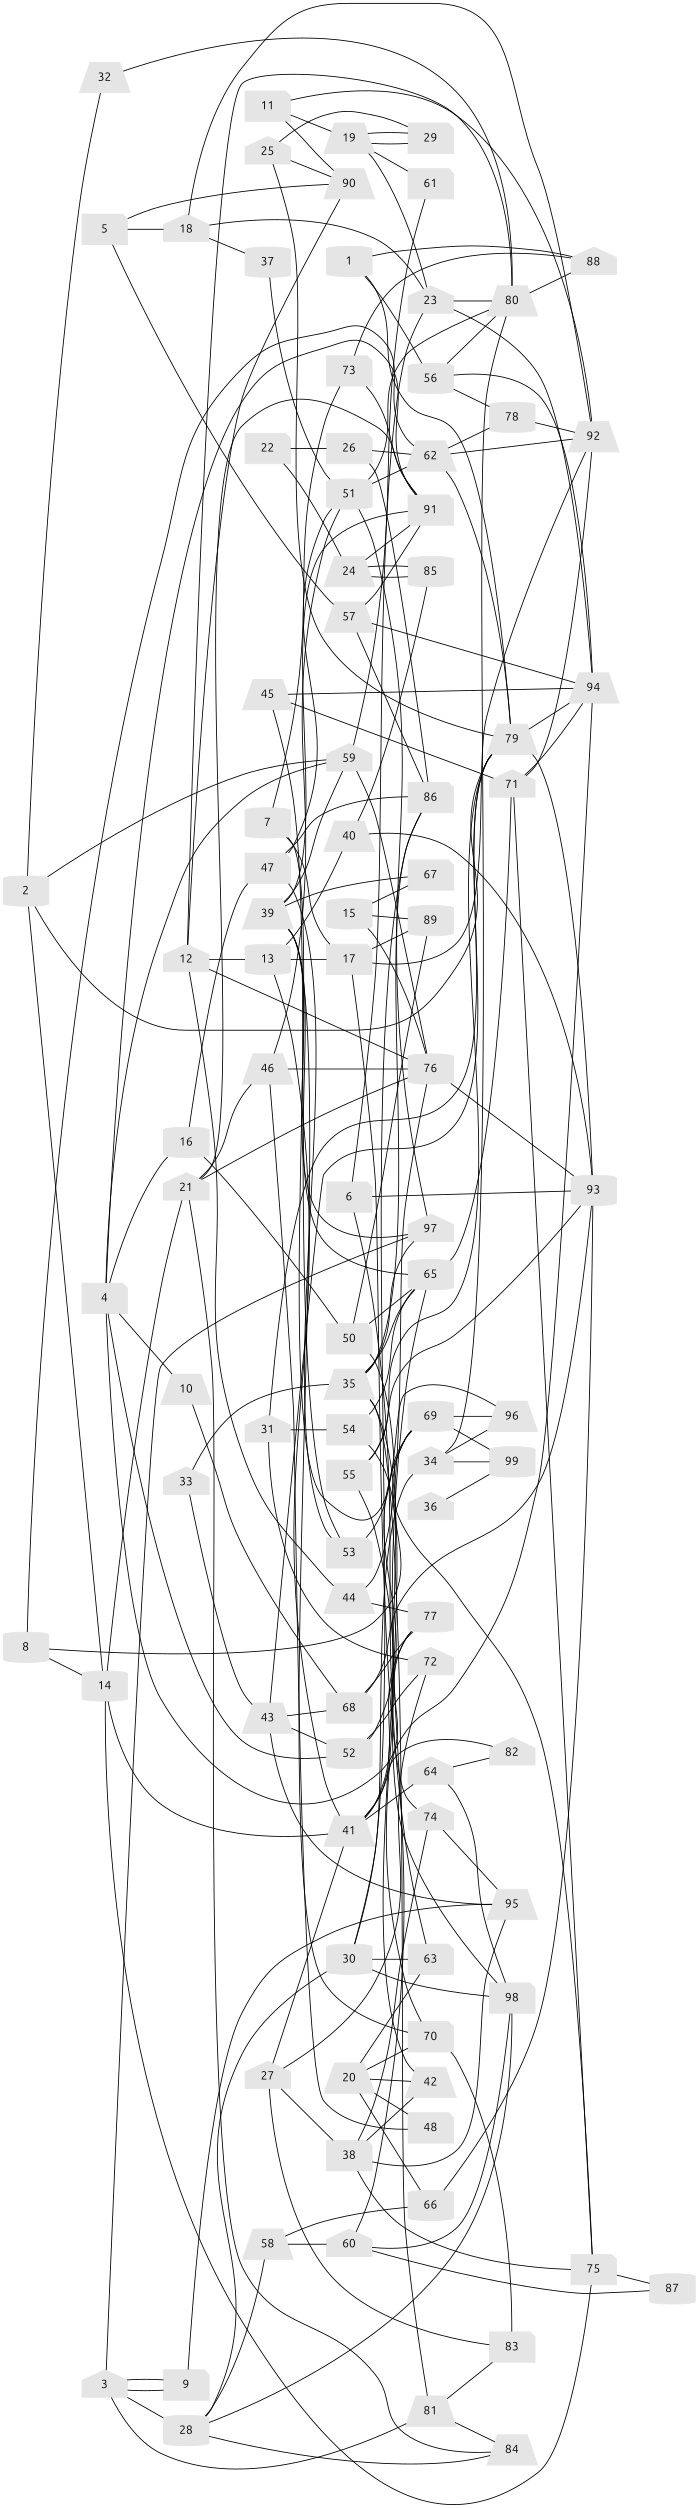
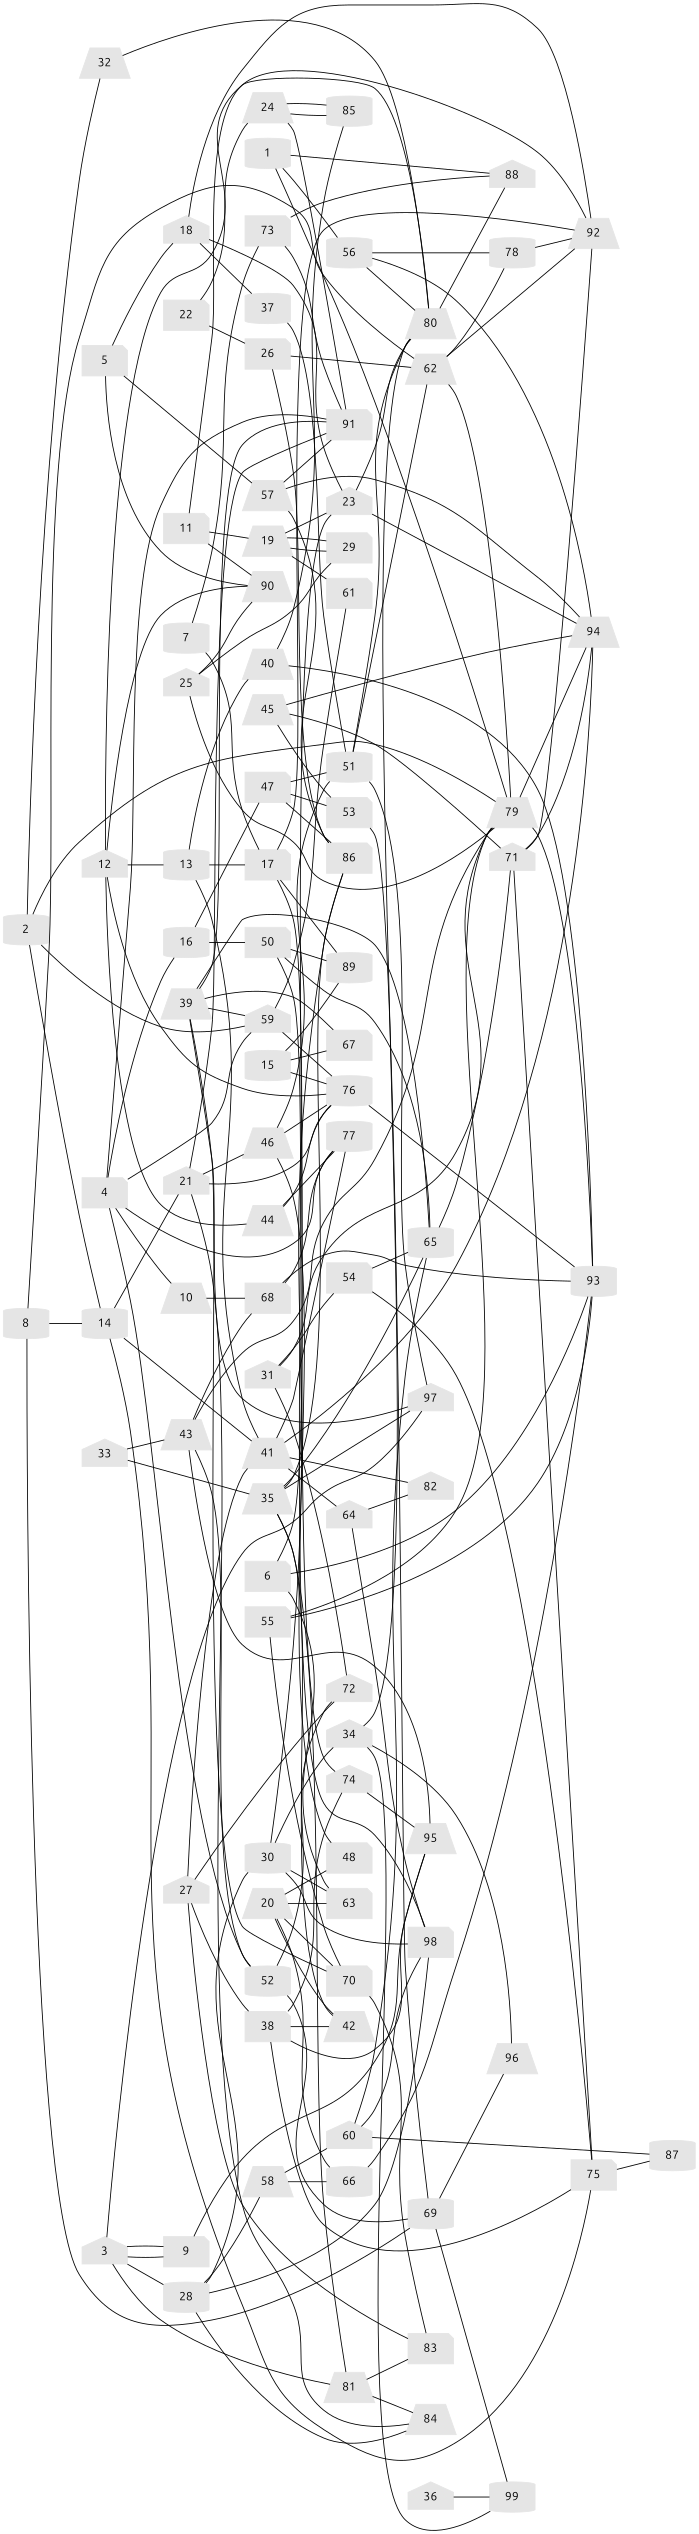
(300, 1309) -> none
